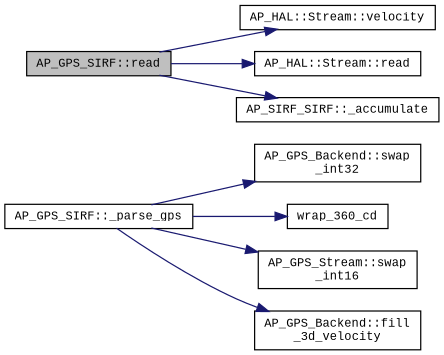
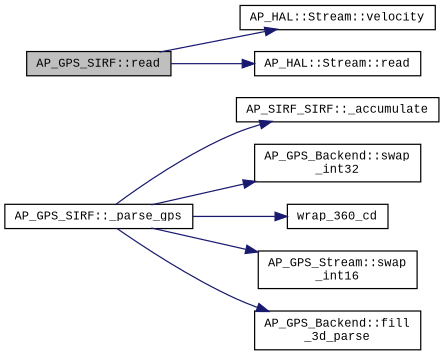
(212, 86) -> (184, 159)
(338, 330) -> (338, 330)
